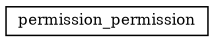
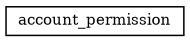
(107, 21) -> (95, 21)
